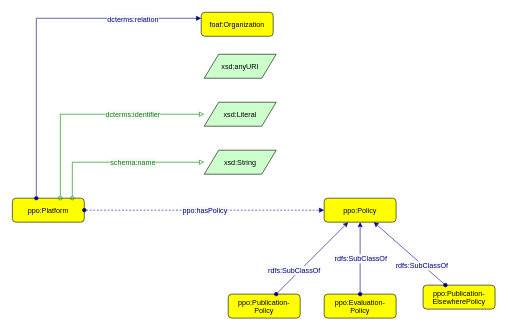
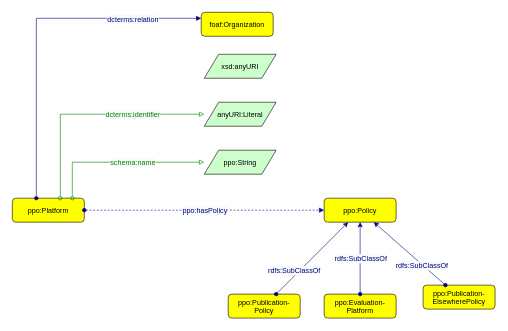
(240, 115) -> (240, 115)
(240, 163) -> (240, 163)
(360, 302) -> (360, 302)
